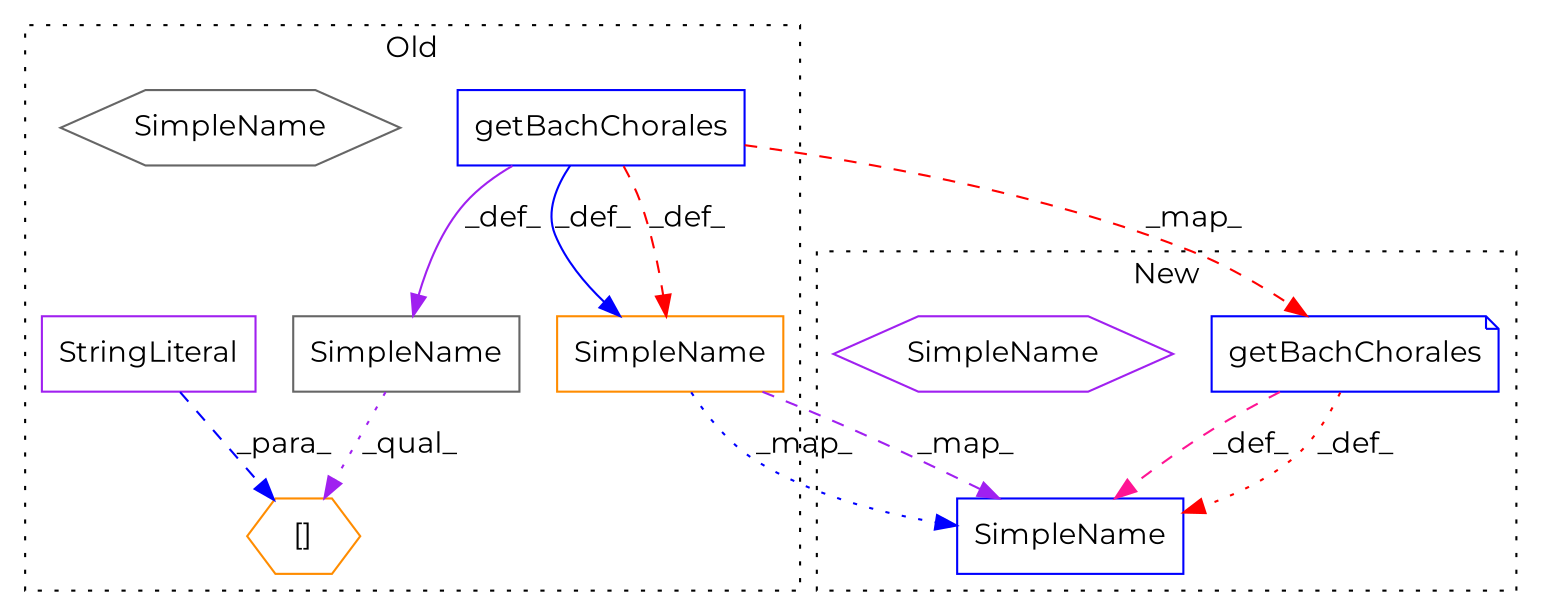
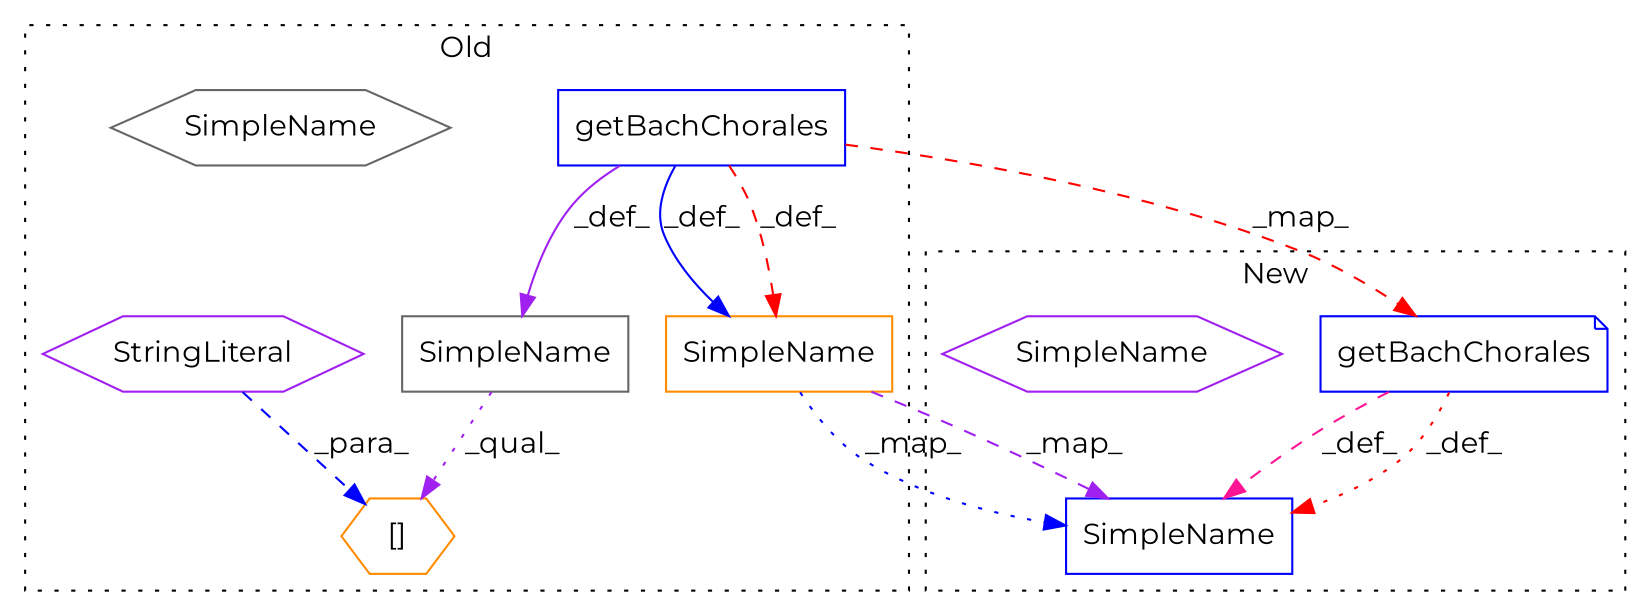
(149, 354) -> (203, 354)
